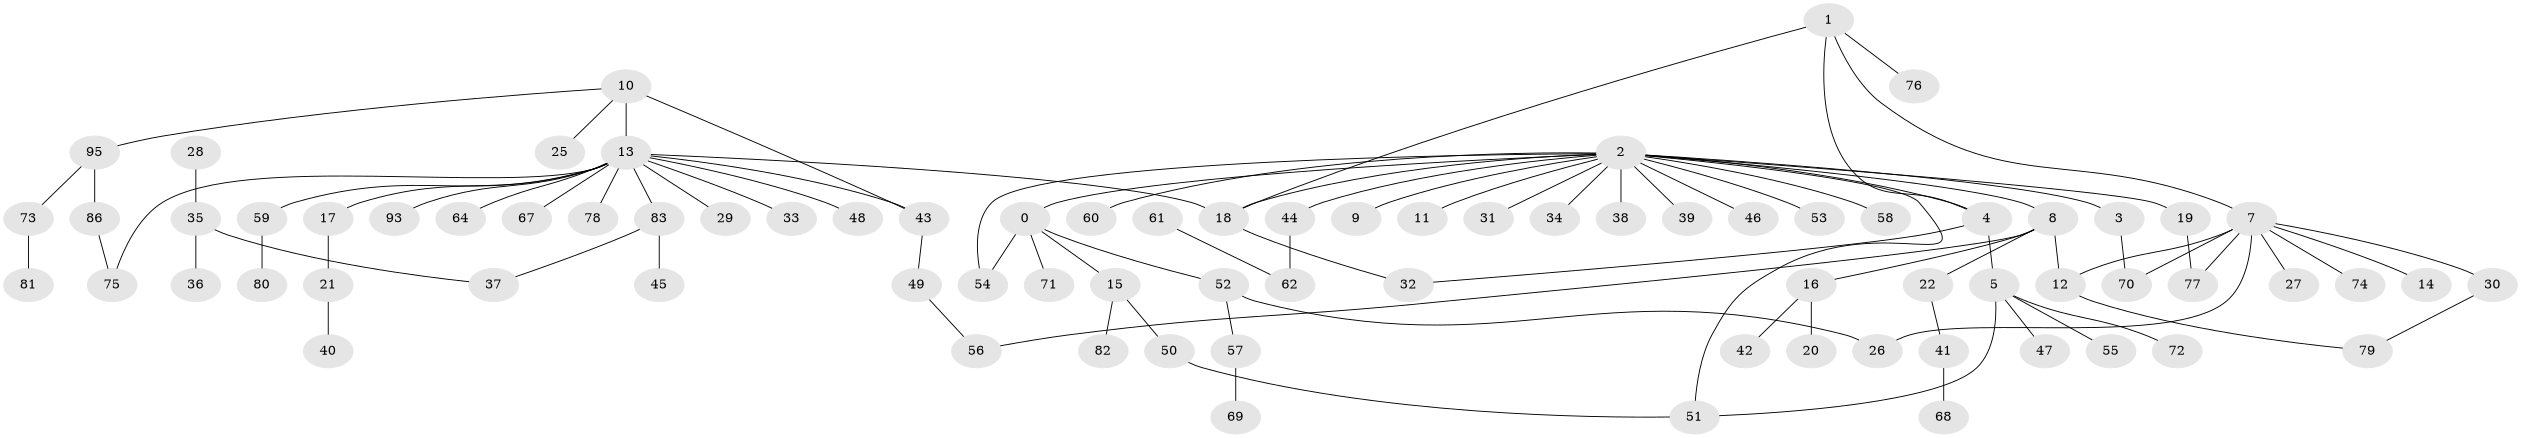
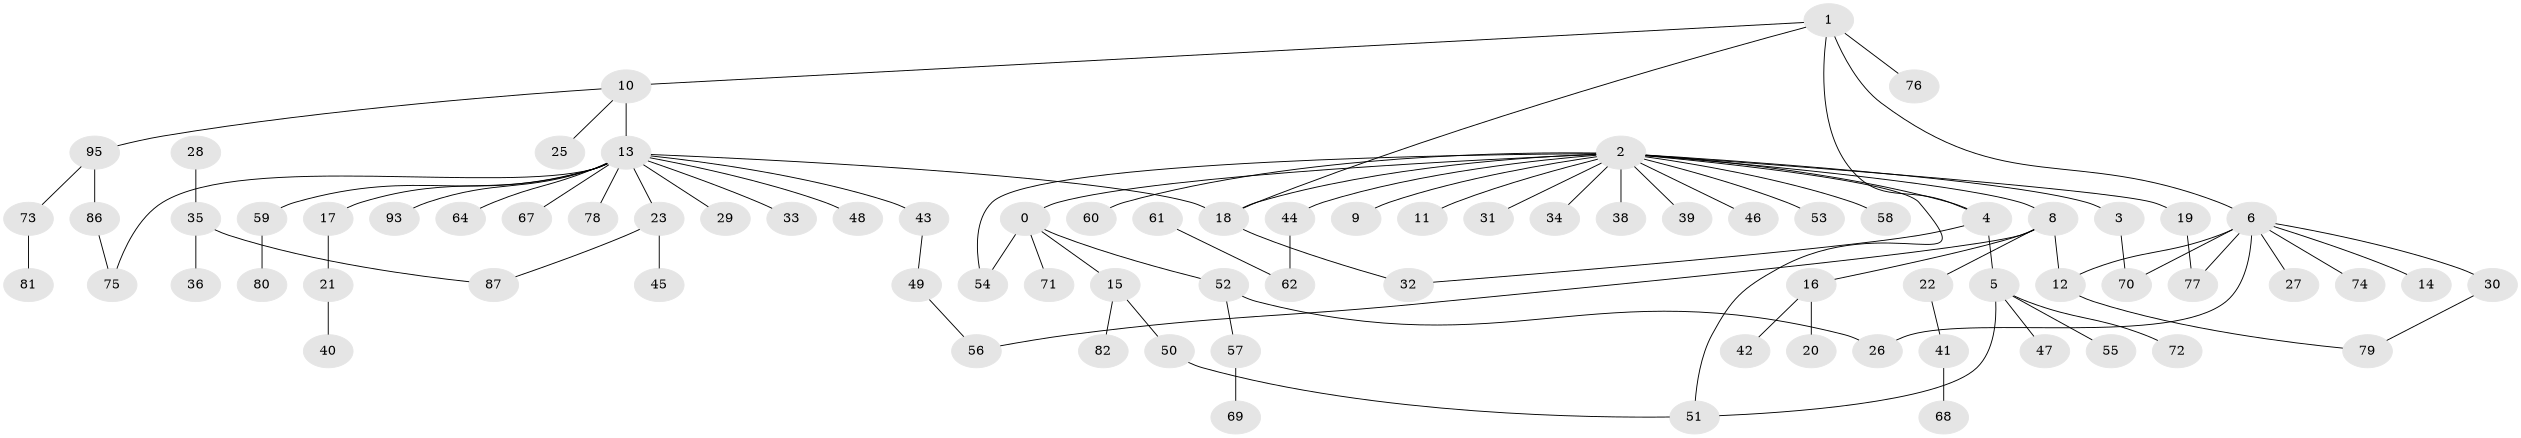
(776, 151) -> (1227, 53)
(659, 219) -> (659, 219)
(2252, 219) -> (2252, 219)
(494, 285) -> (494, 285)
